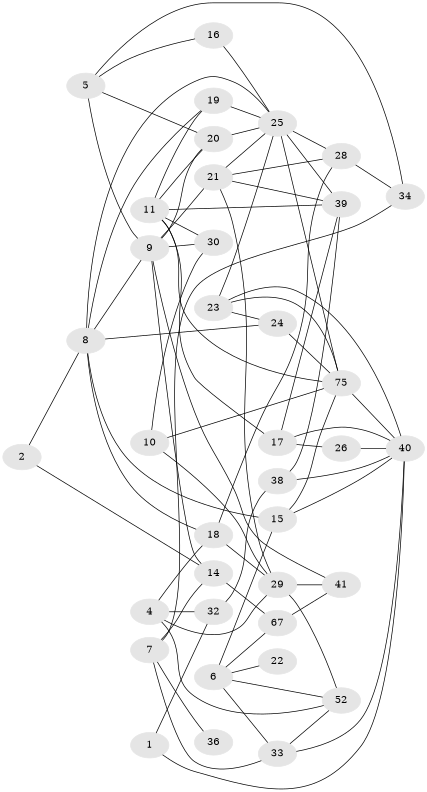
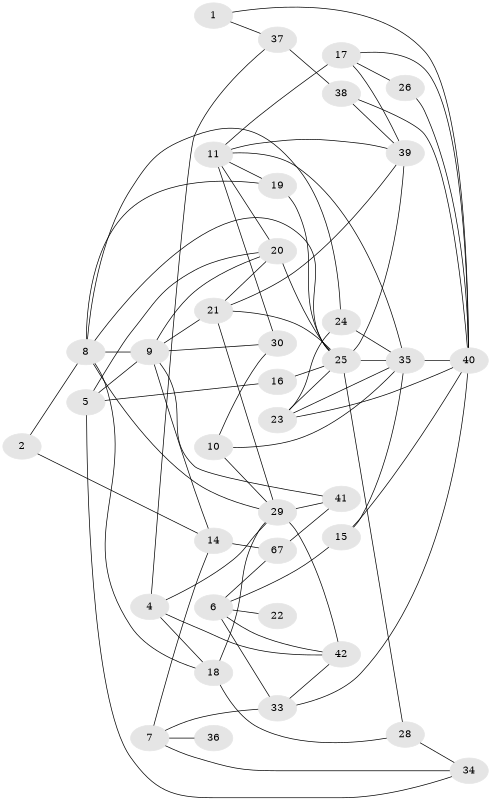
(278, 167) -> (246, 281)
(341, 383) -> (405, 361)
(139, 470) -> (158, 450)
(214, 612) -> (278, 40)
(341, 701) -> (341, 654)
